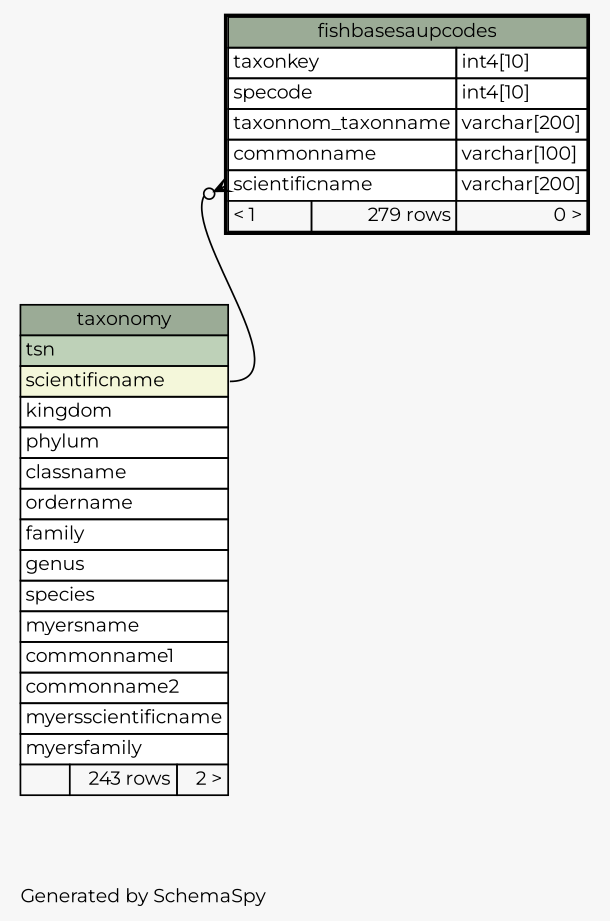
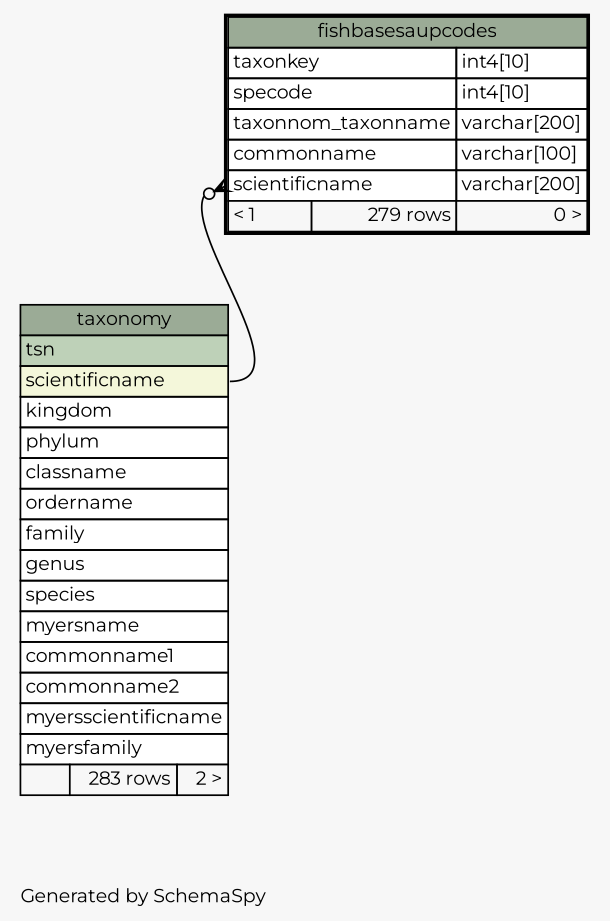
(130, 779) -> (130, 779)
